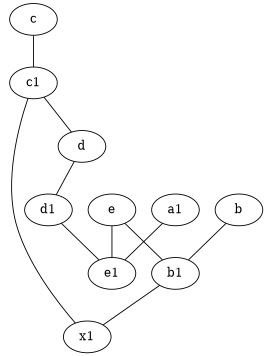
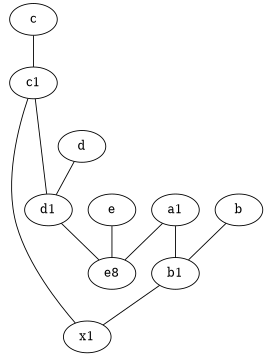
(58, 115) -> (41, 146)
(140, 238) -> (175, 242)
(112, 273) -> (112, 273)
